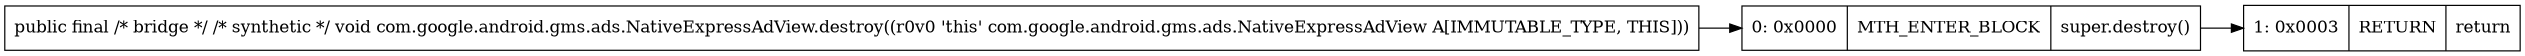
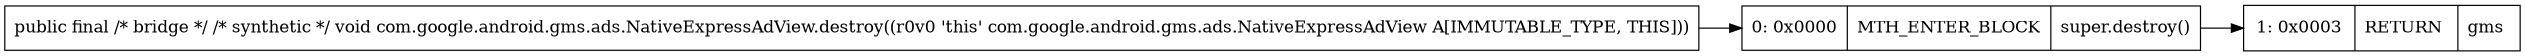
(2483, 28) -> (2486, 28)
